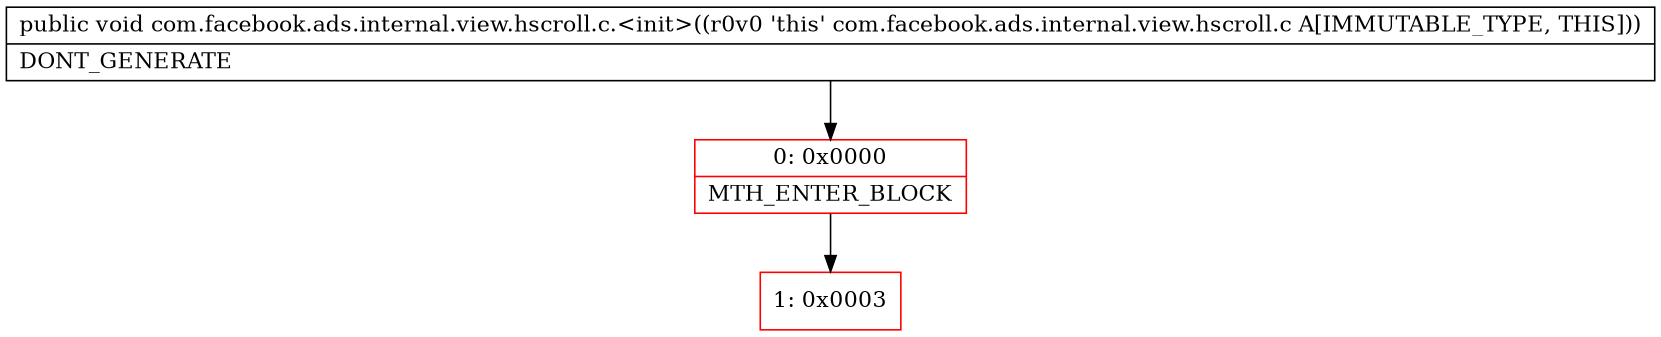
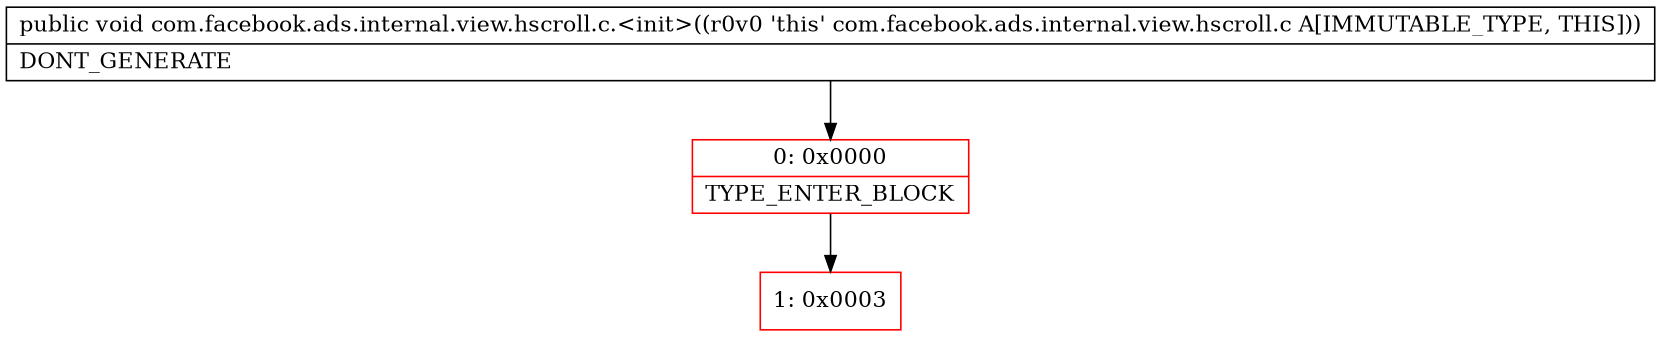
(831, 194) -> (831, 194)
